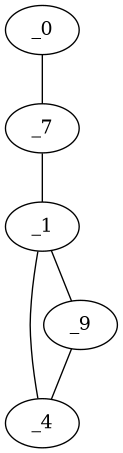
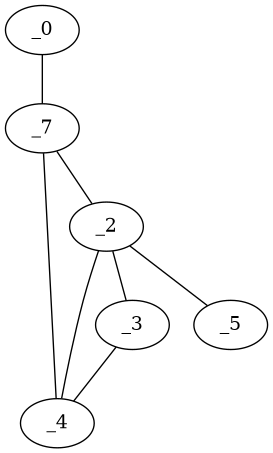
(42, 227) -> (106, 227)
none -> (50, 276)
(81, 325) -> (132, 325)
none -> (231, 325)
